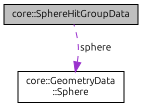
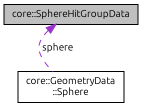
(78, 43) -> (40, 52)
